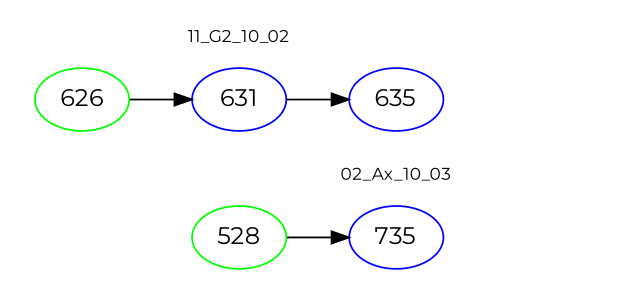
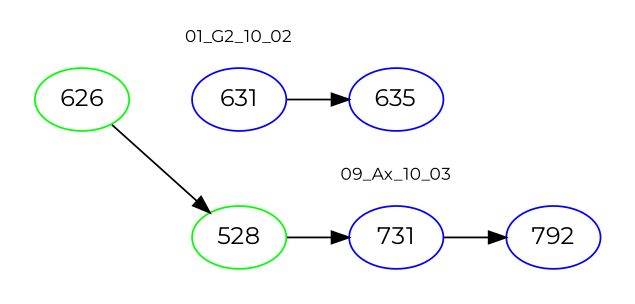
(239, 38) -> (239, 38)
(152, 100) -> (154, 163)
(396, 175) -> (396, 175)
(396, 237) -> (396, 237)
none -> (553, 237)
